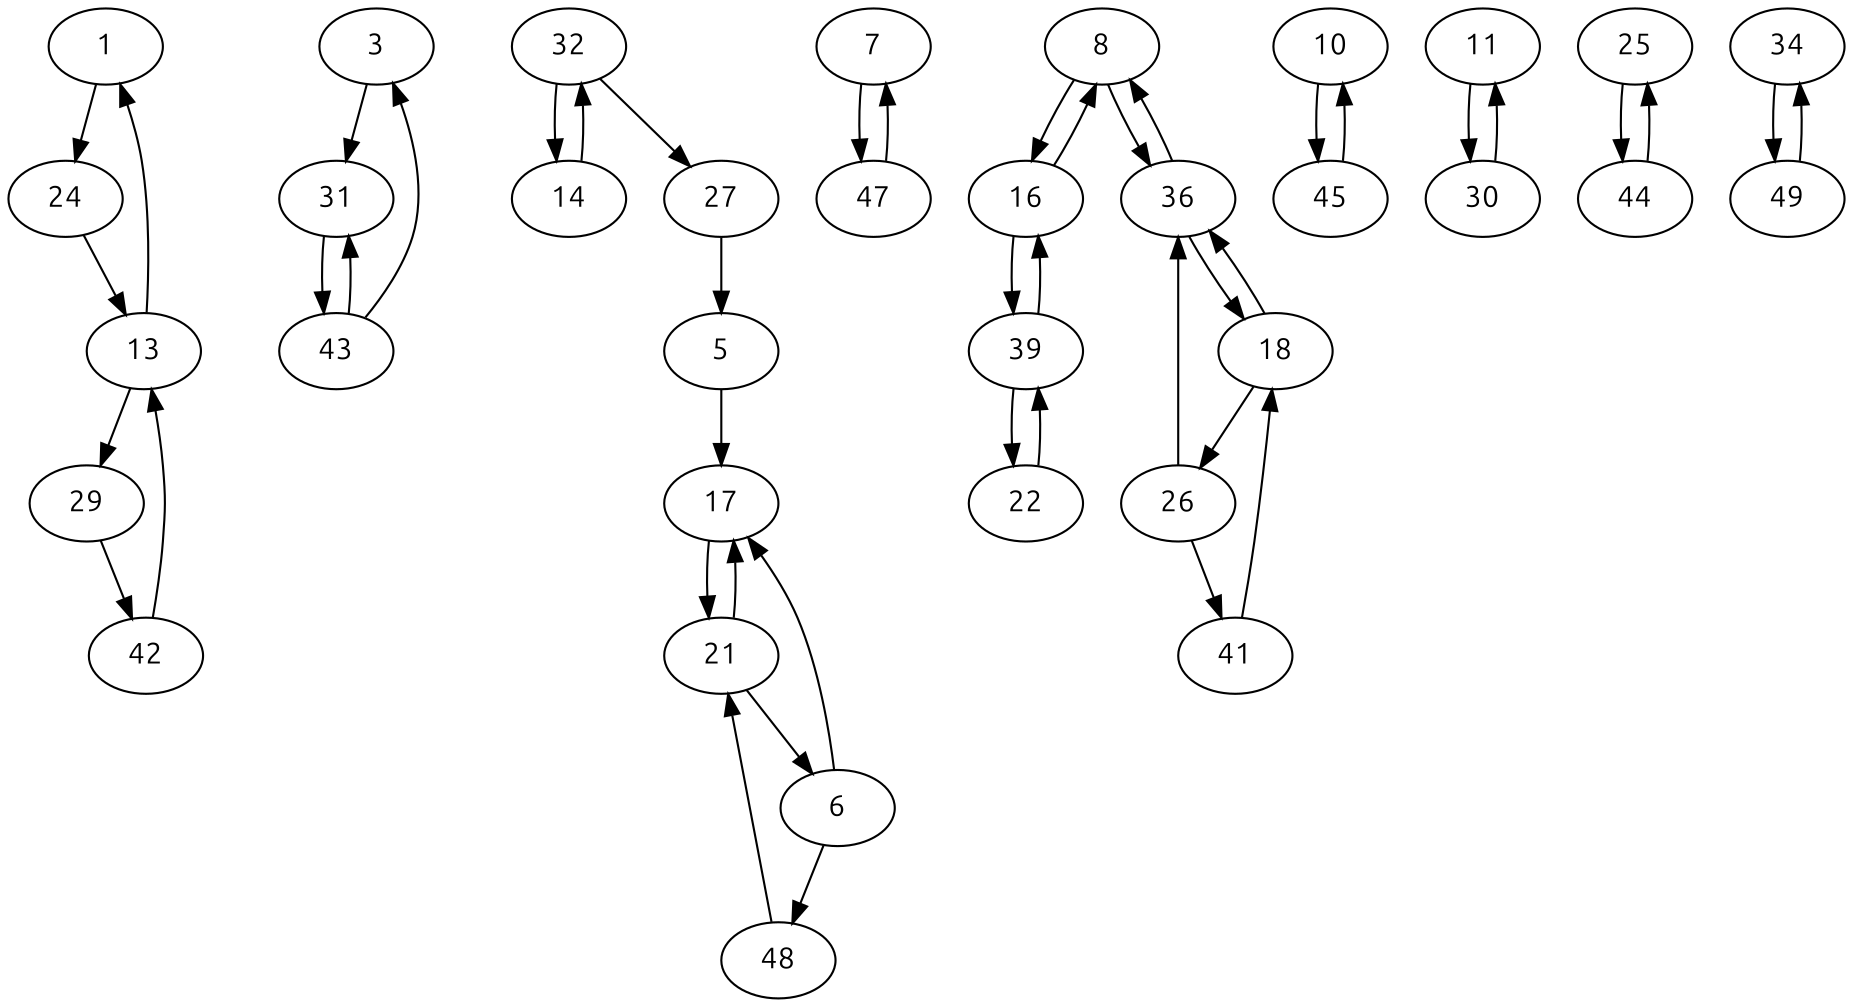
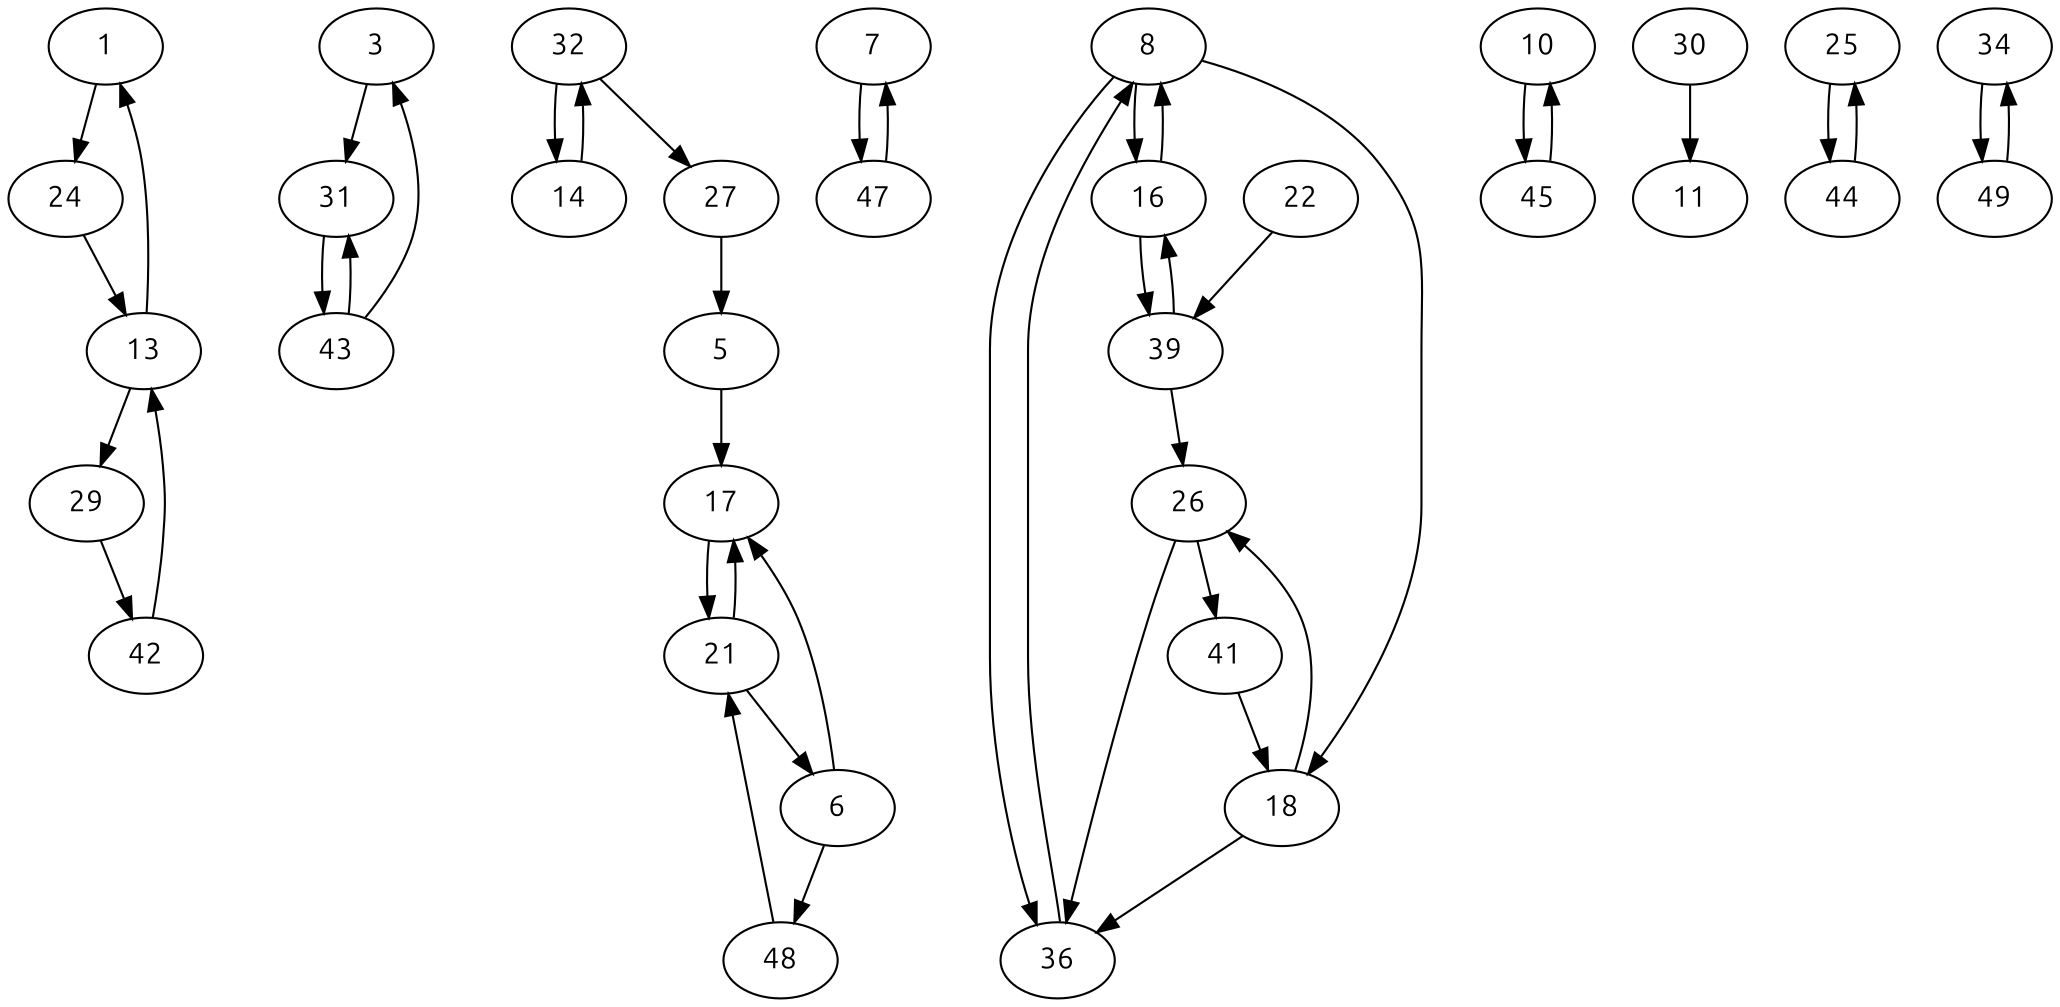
(1469, 112) -> none
(1209, 270) -> (1421, 363)
(1012, 416) -> (1175, 416)
